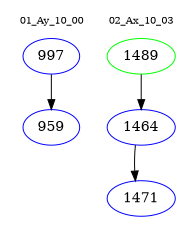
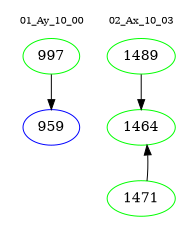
(51, 56) -> (51, 56)
(141, 127) -> (141, 127)
(135, 158) -> (148, 168)
(141, 198) -> (141, 198)
